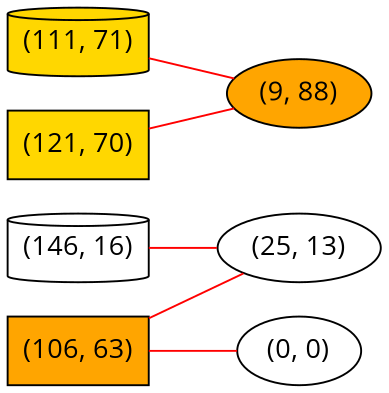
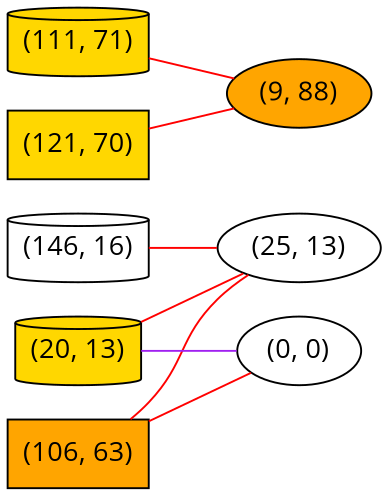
none -> (78, 351)
